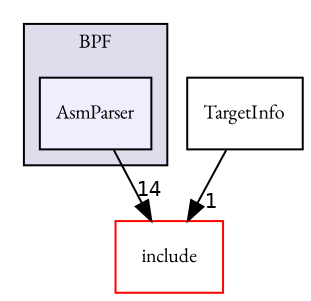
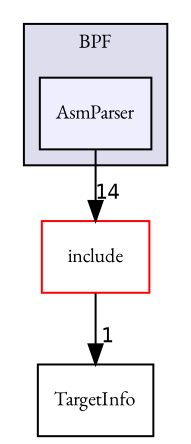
(212, 177) -> (96, 319)
